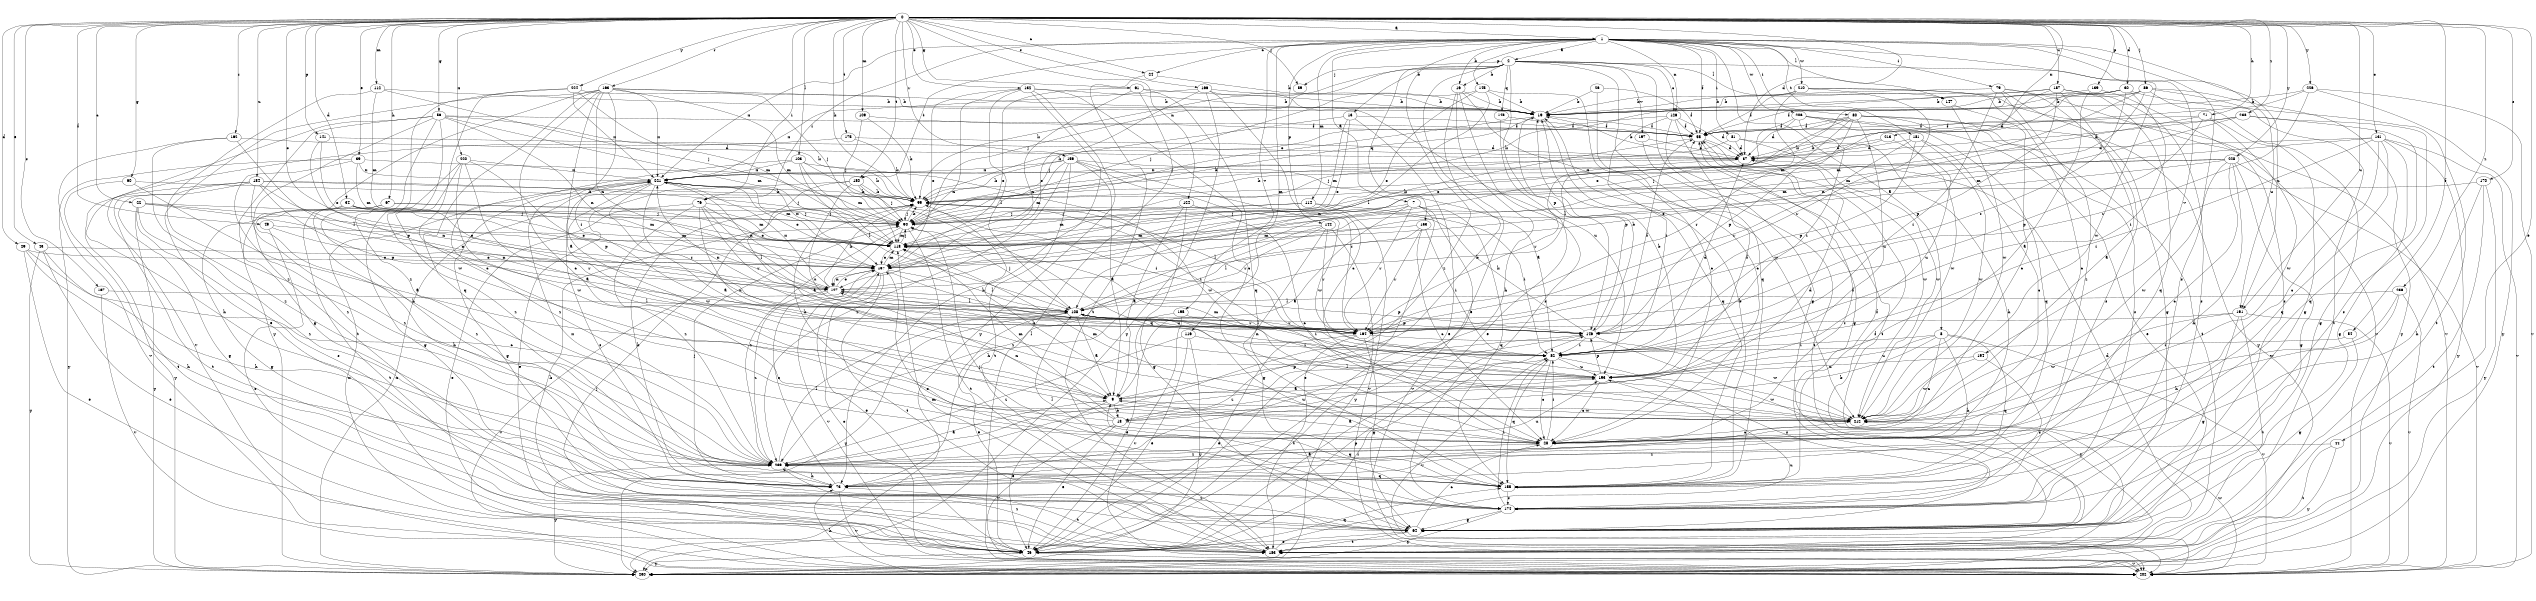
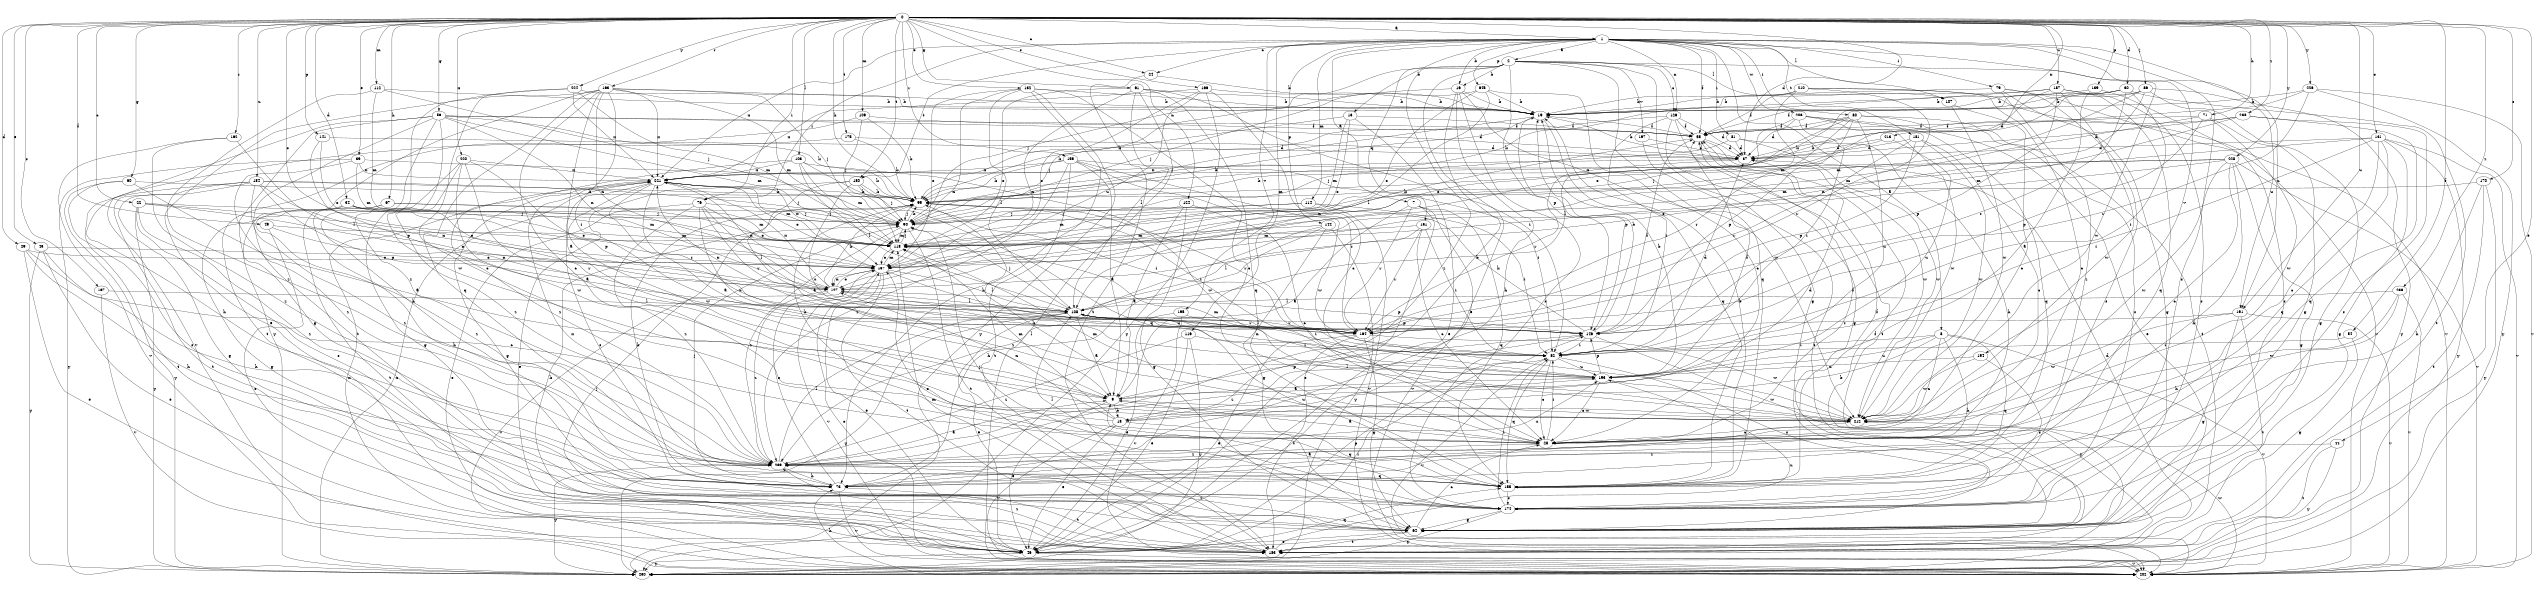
(1718, 42) -> none
(1300, 88) -> none
(1482, 88) -> (1482, 88)
(1597, 88) -> none
(1200, 102) -> (1180, 122)
(1949, 102) -> (1949, 102)
(1501, 116) -> none
(1282, 148) -> (1282, 148)
(951, 152) -> (1091, 127)
(1509, 196) -> (1055, 215)
(1161, 214) -> none
(1015, 217) -> none
(1424, 225) -> (1424, 225)
(1243, 247) -> (1141, 198)
(1538, 258) -> (1538, 258)
(2107, 258) -> (2107, 258)
(1322, 292) -> none
(1824, 296) -> (1412, 181)
none -> (663, 493)
(2099, 541) -> (385, 405)
(1817, 565) -> none
